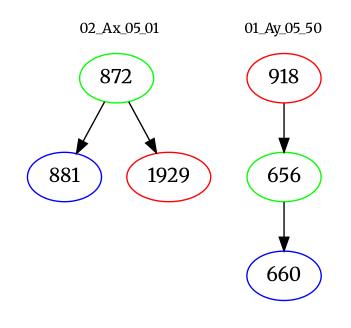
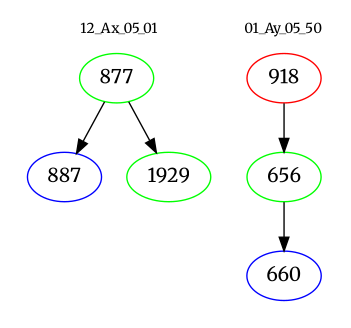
(119, 30) -> (119, 30)
(117, 78) -> (117, 78)
(64, 177) -> (64, 177)
(169, 177) -> (169, 177)
